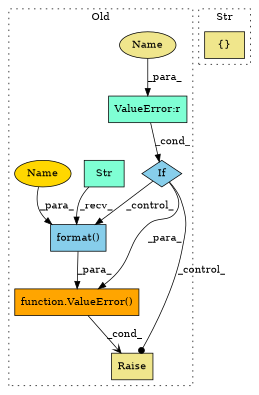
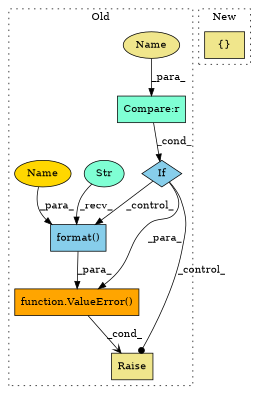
(225, 17) -> (225, 17)
(148, 109) -> (151, 109)
(104, 174) -> (104, 174)
